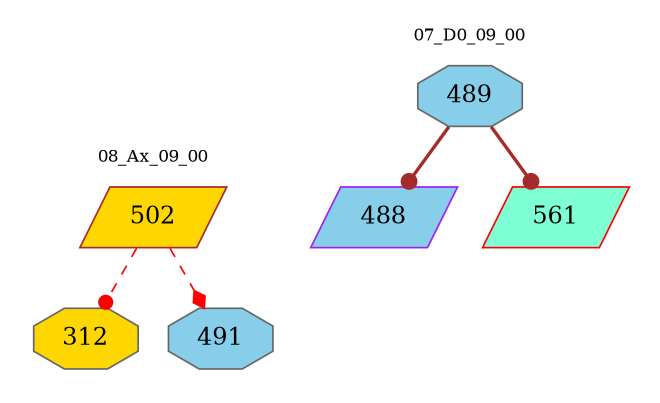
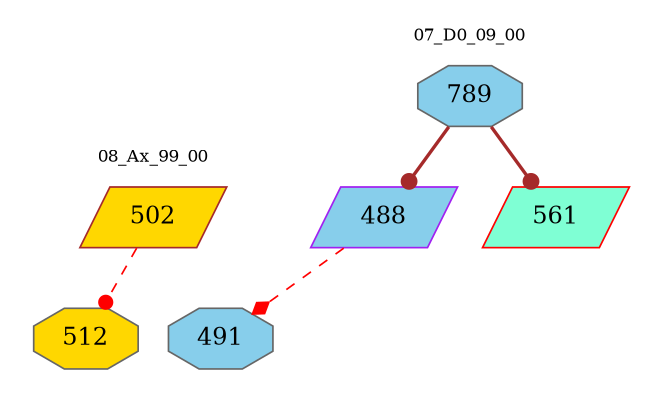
(470, 96) -> (470, 96)
(153, 158) -> (153, 158)
(182, 269) -> (307, 275)
(86, 339) -> (86, 339)
